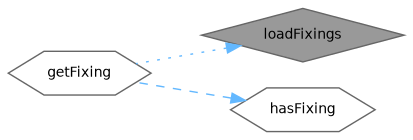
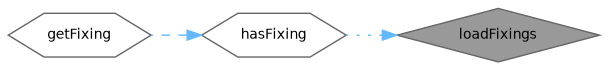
(181, 56) -> (364, 35)
